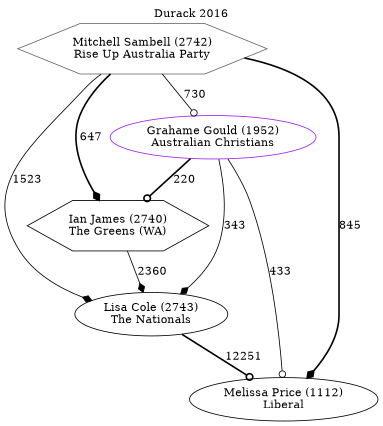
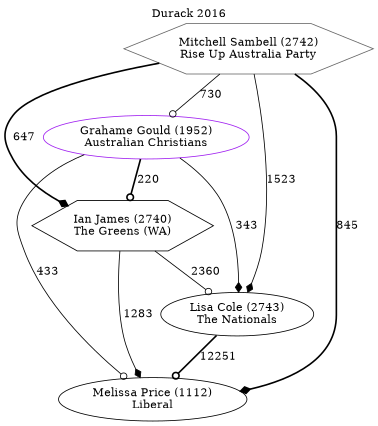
(134, 267) -> (180, 270)
none -> (120, 311)
